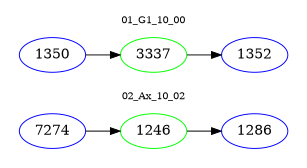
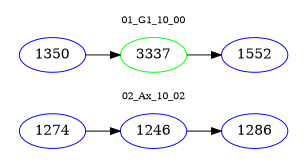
(255, 55) -> (255, 55)
(52, 131) -> (52, 131)
(154, 131) -> (154, 131)
